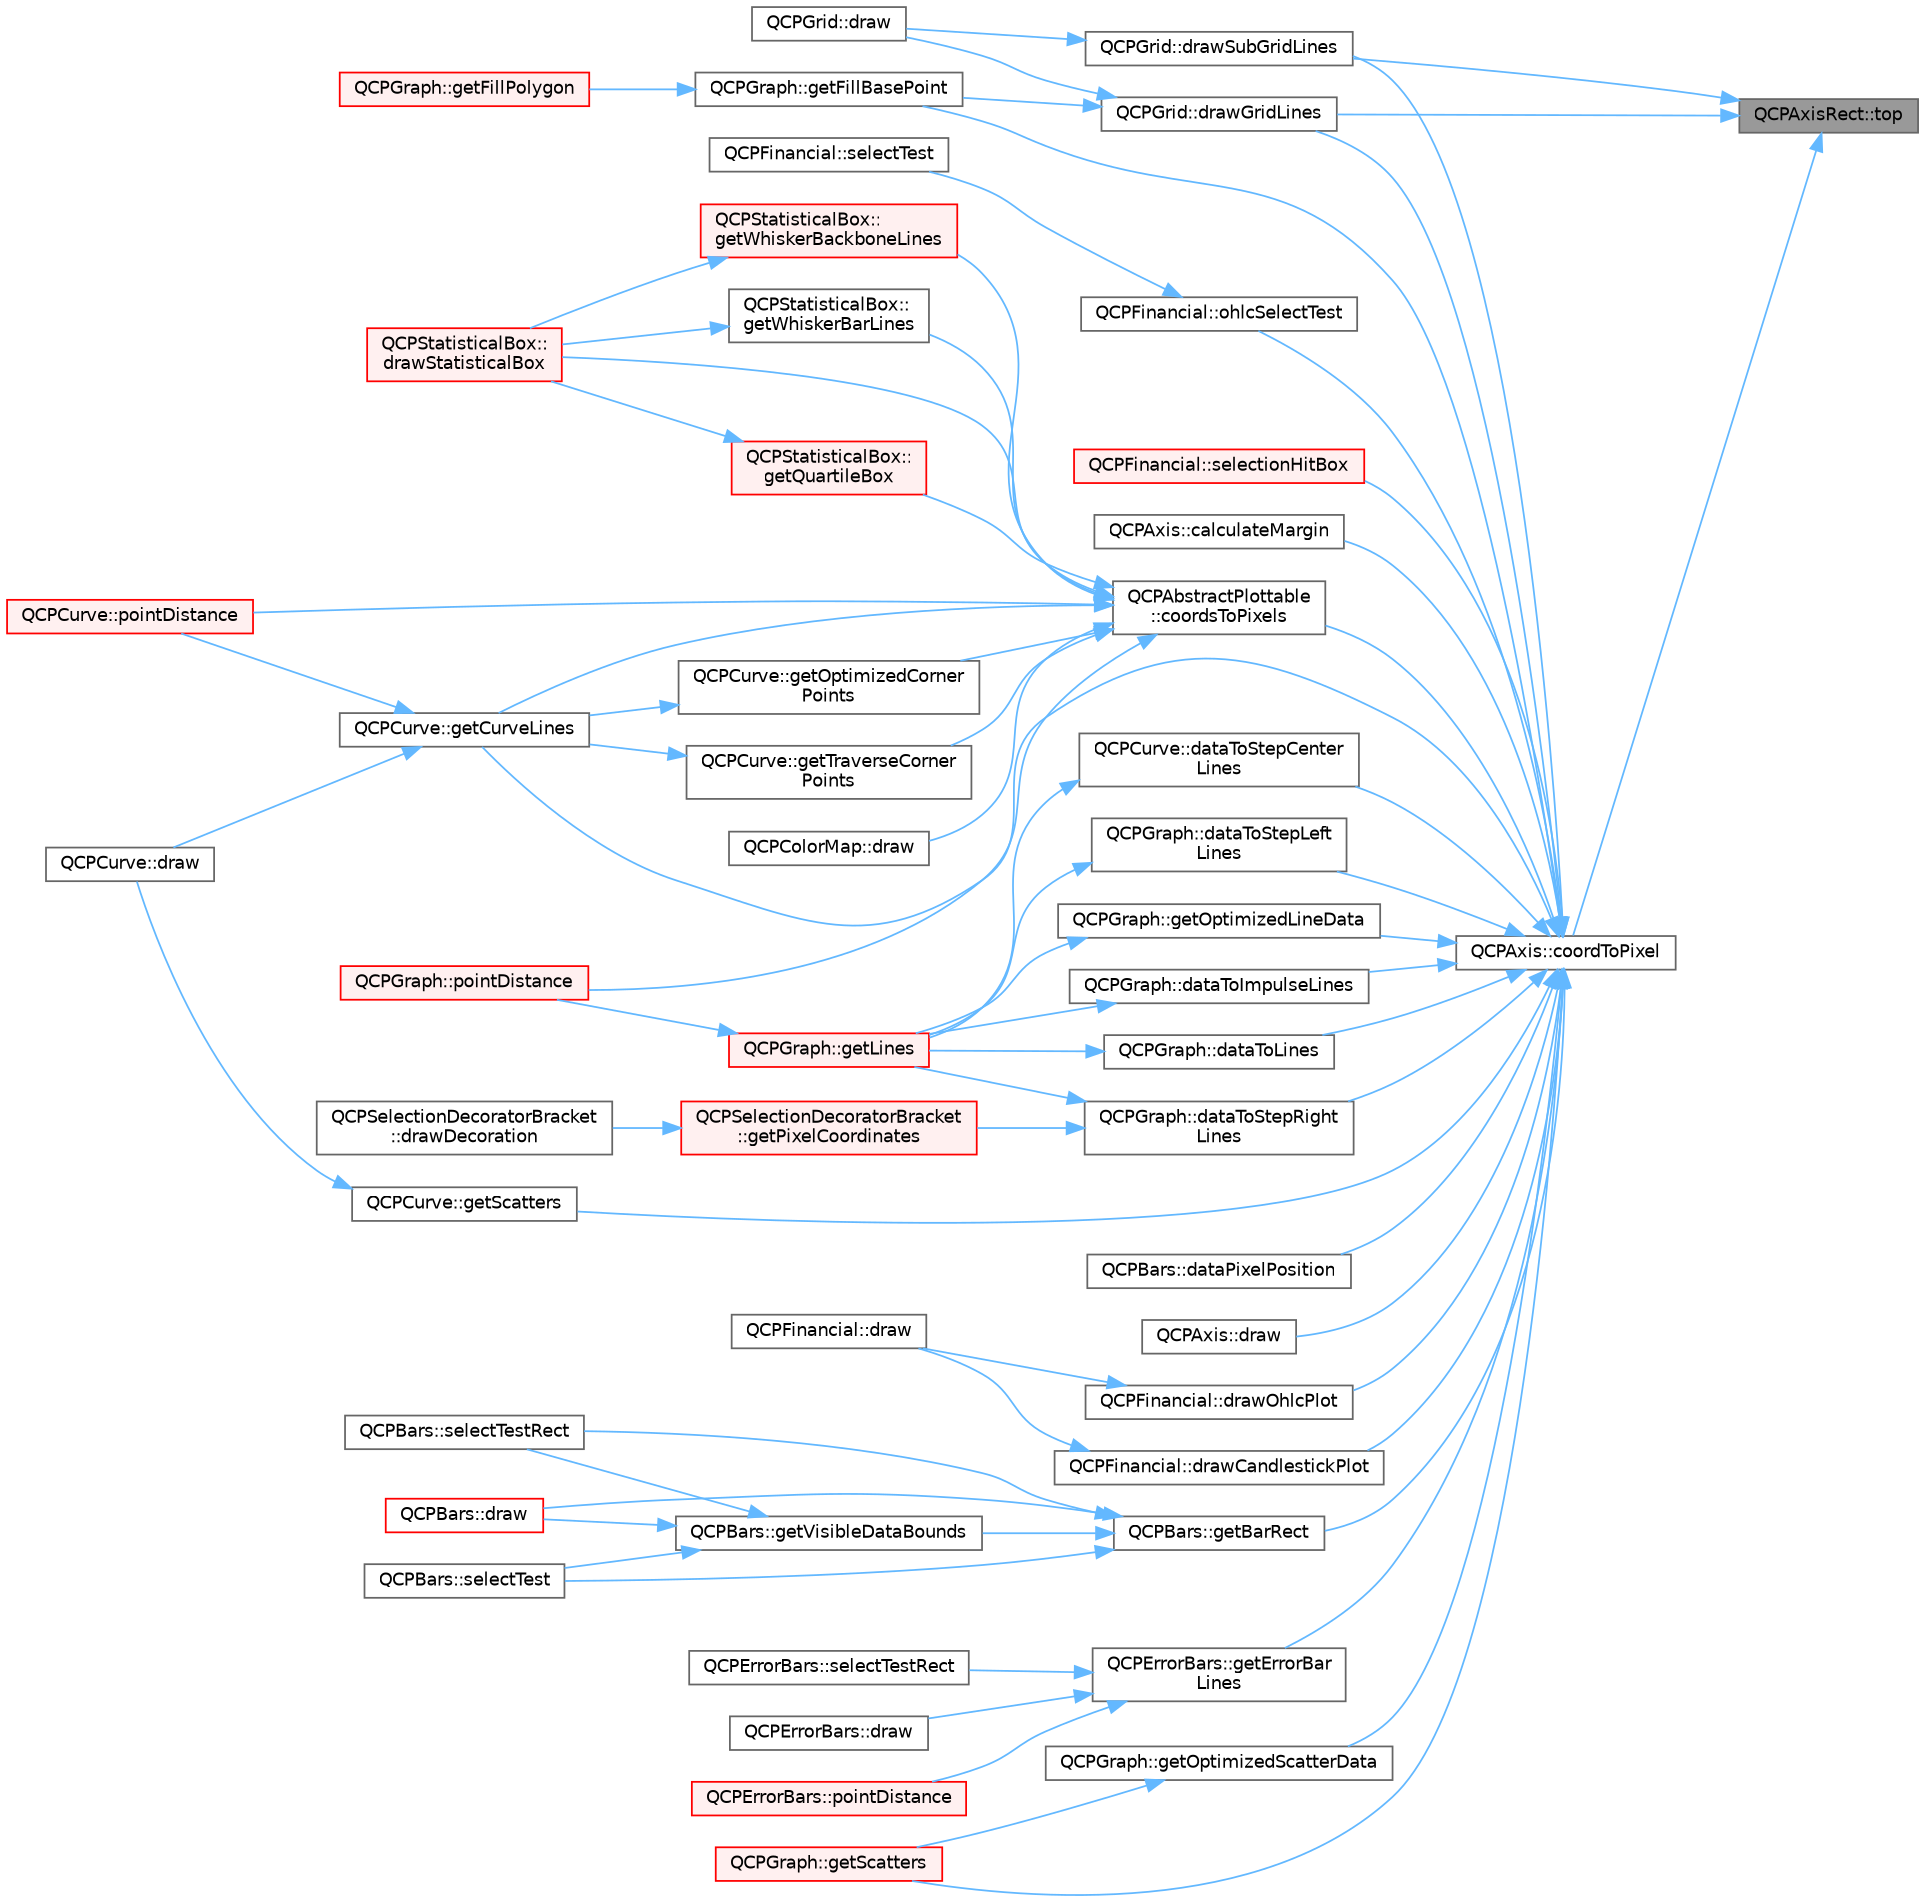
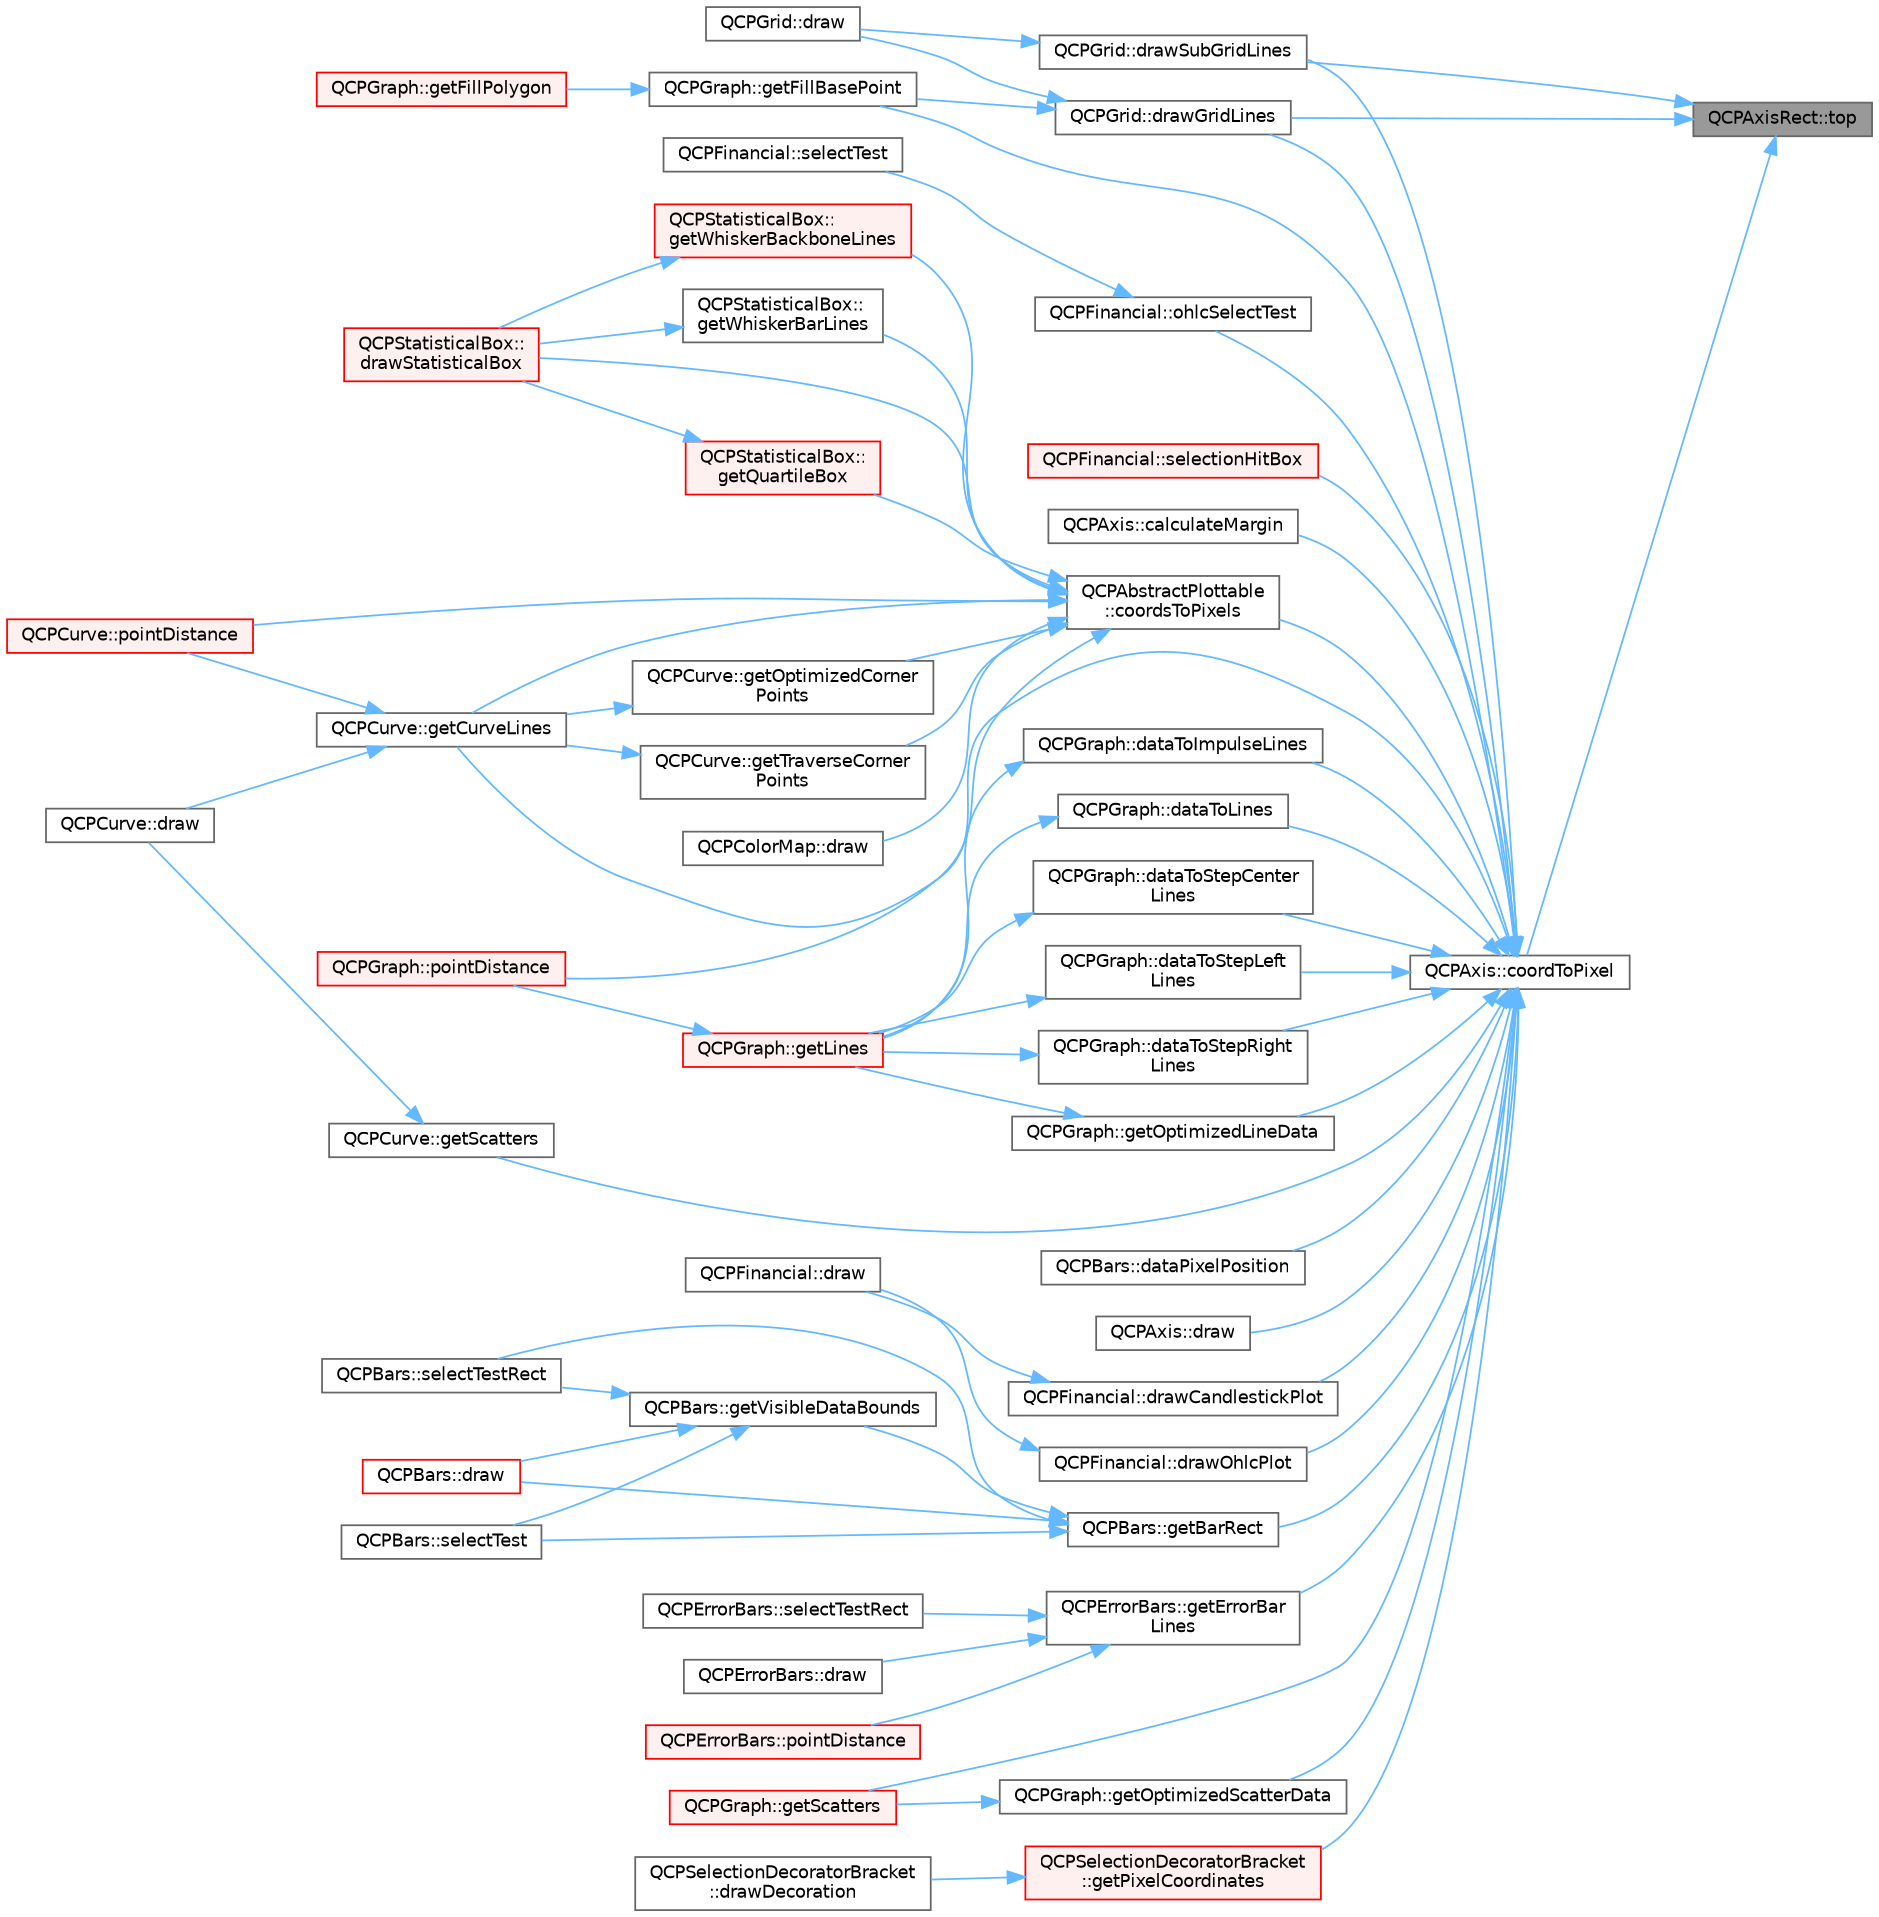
(1219, 760) -> (1173, 887)
(1022, 1128) -> (1468, 1445)
